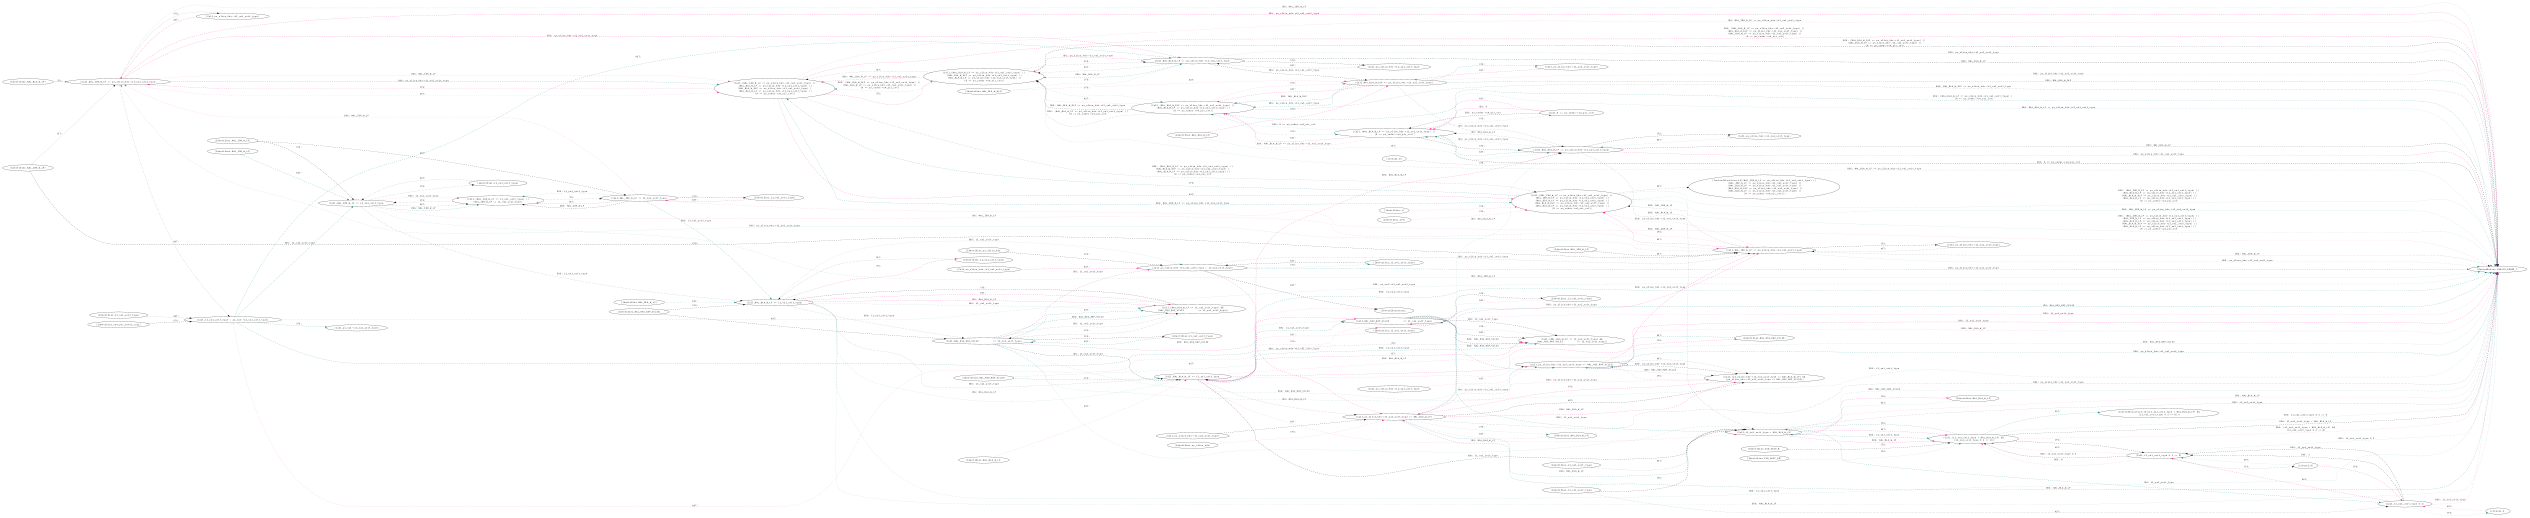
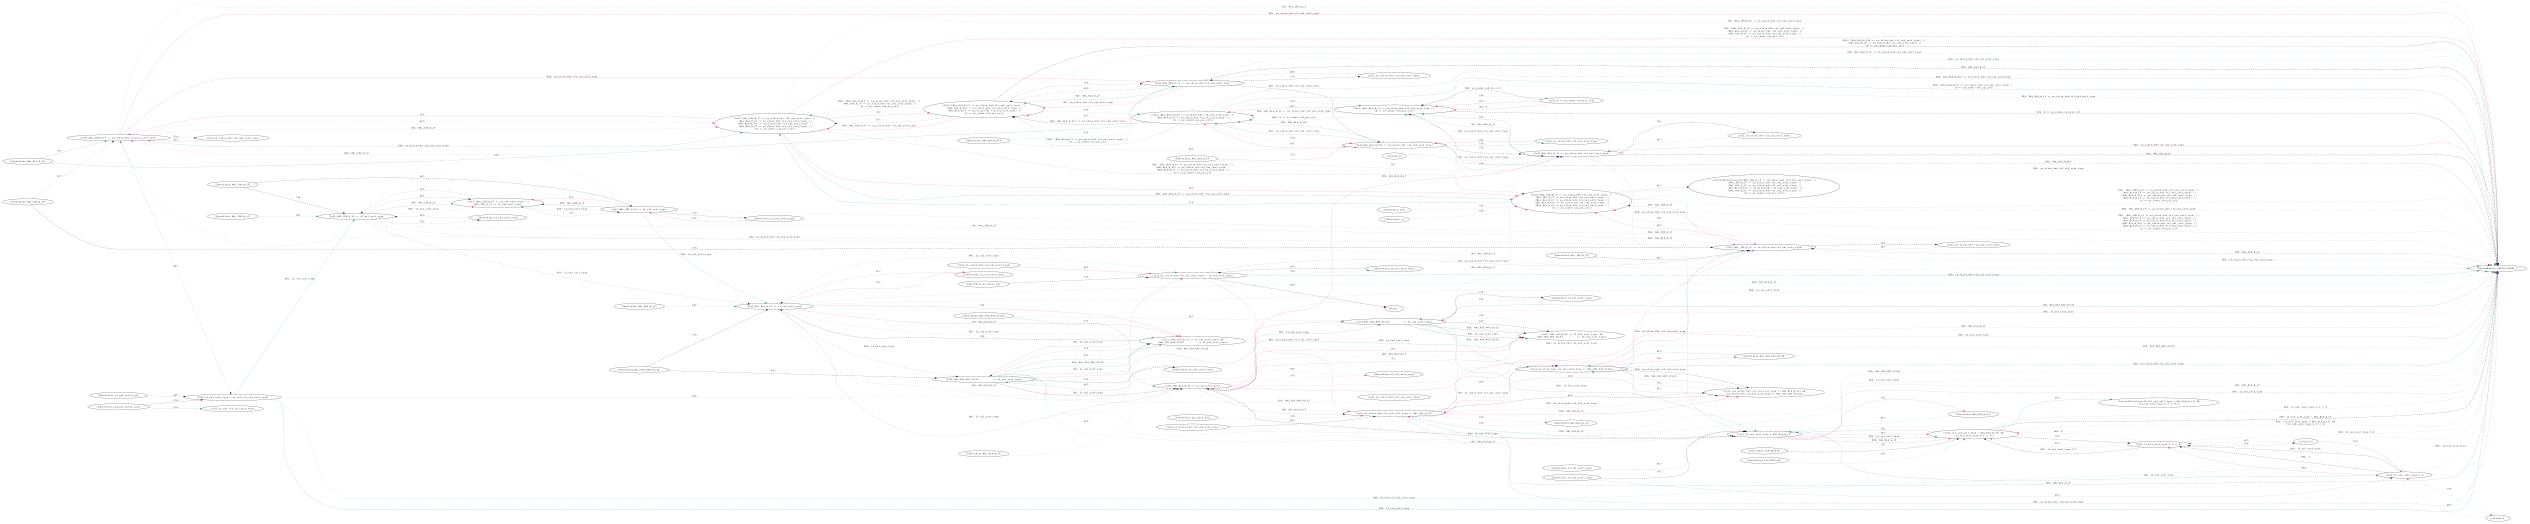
(657, 62) -> (622, 152)
(1669, 299) -> (1682, 336)
(1394, 311) -> (1394, 309)
(291, 325) -> (174, 409)
